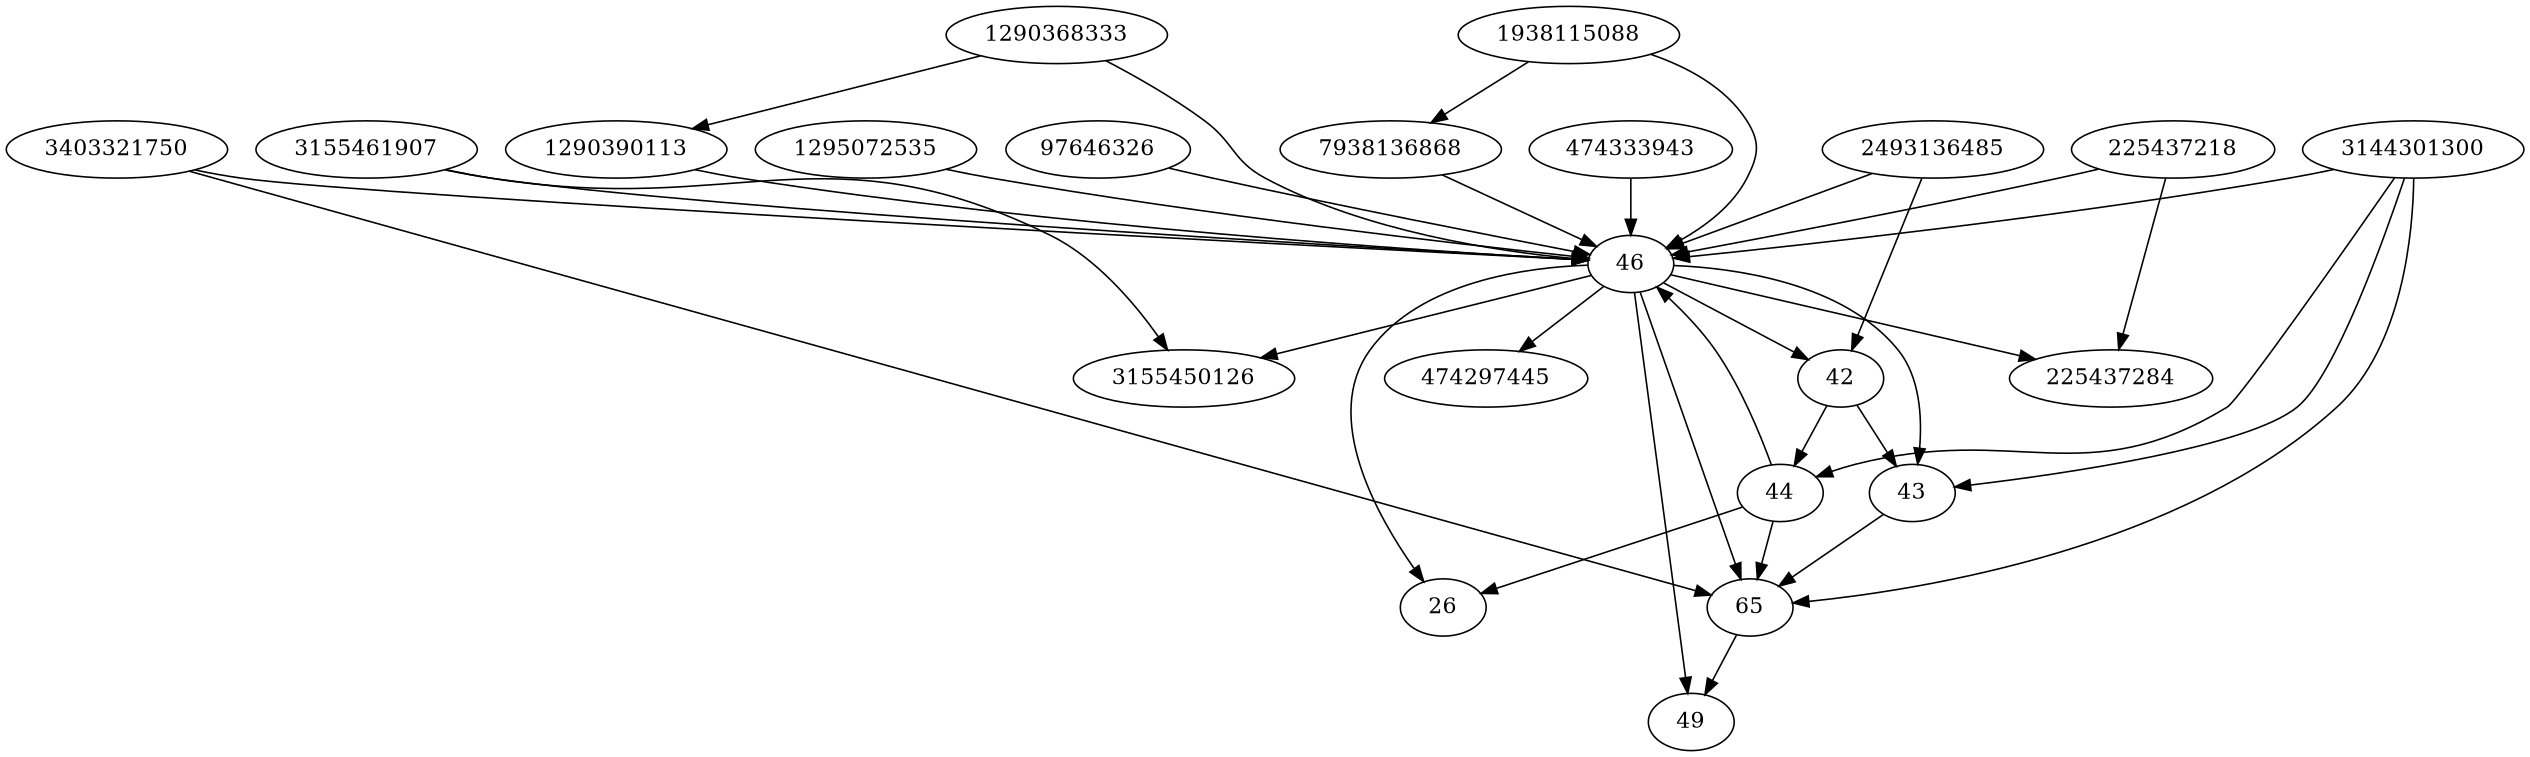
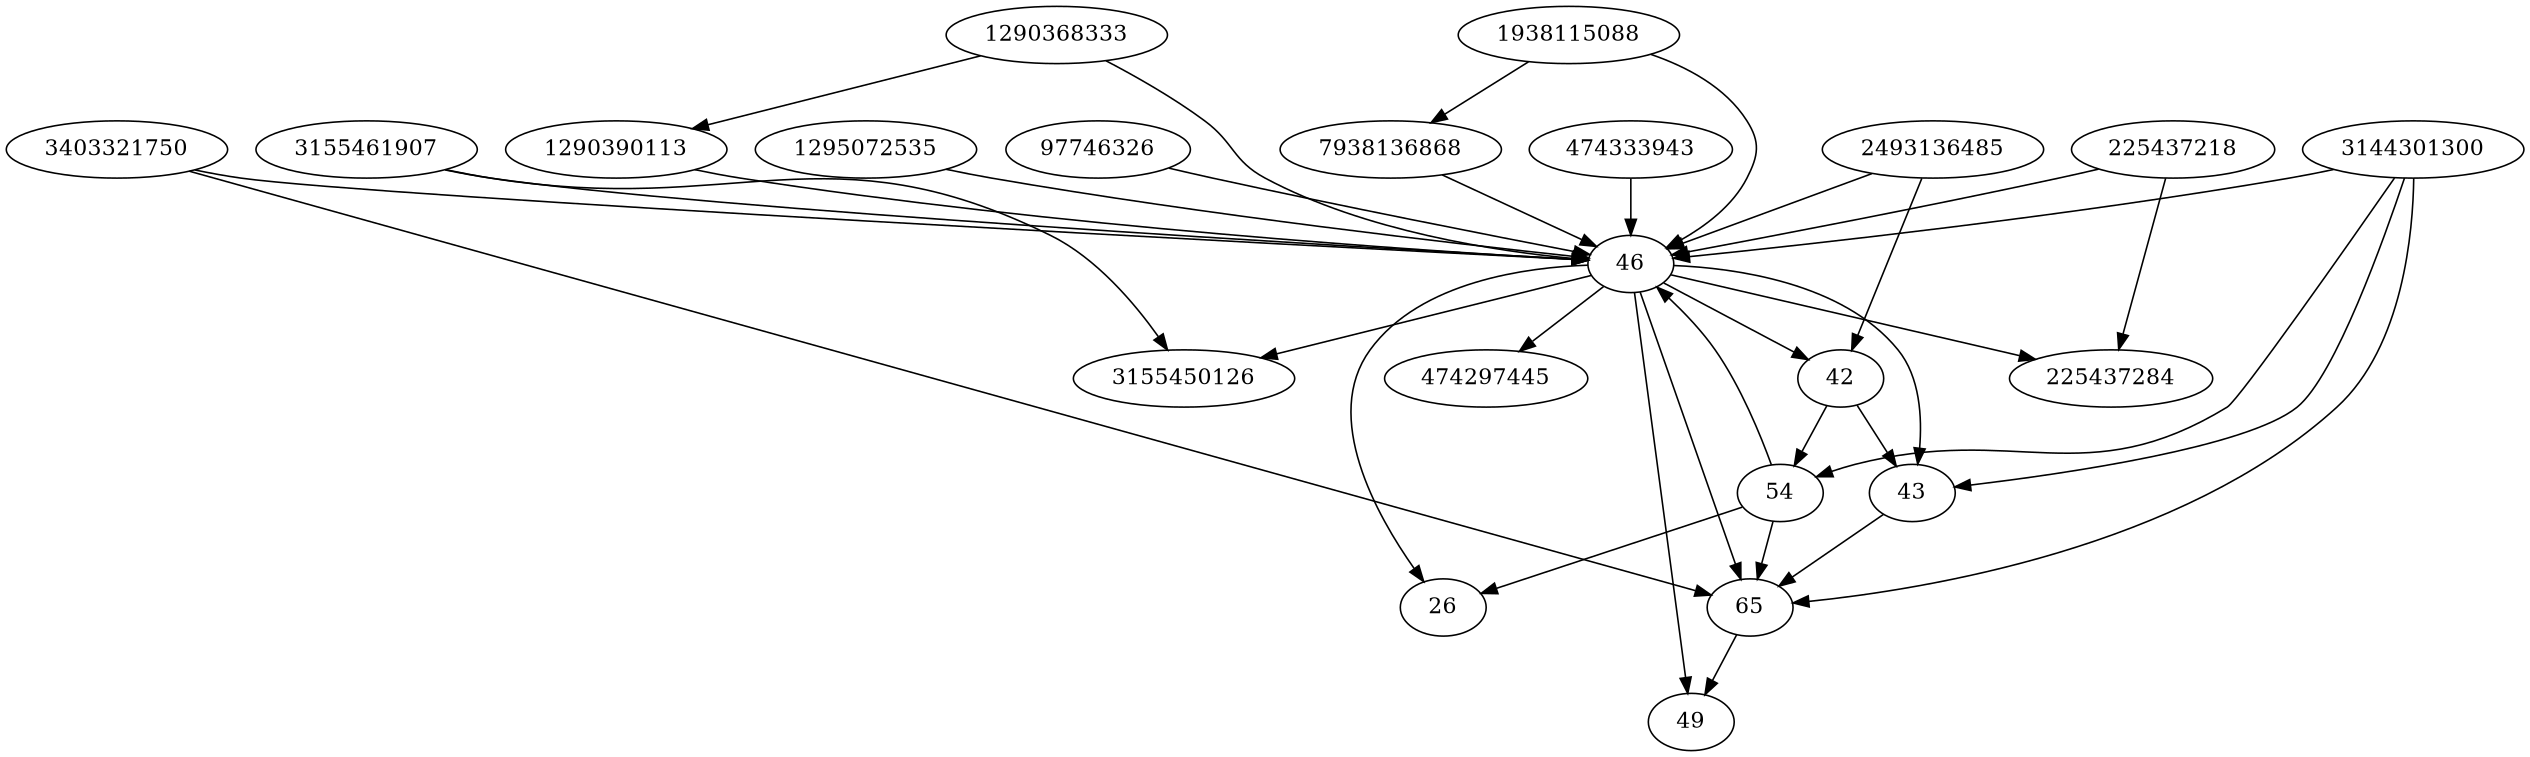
(1098, 149) -> (1098, 149)
(1780, 493) -> (1780, 493)
